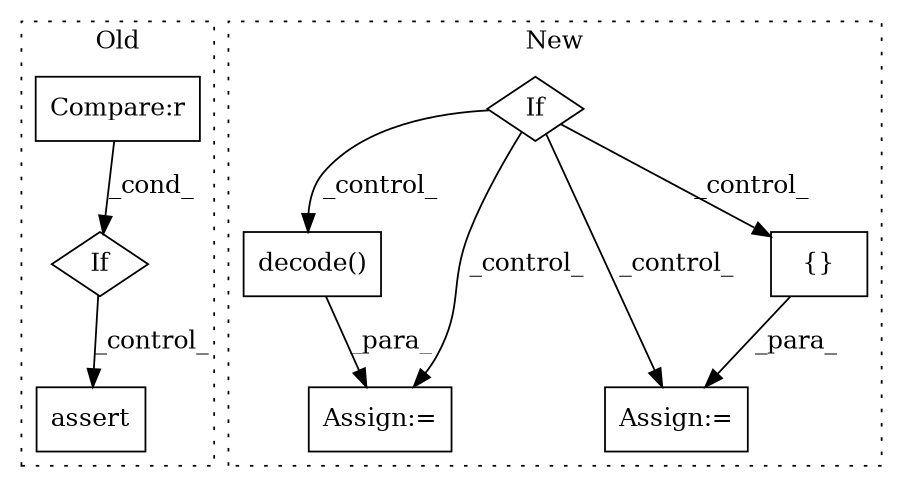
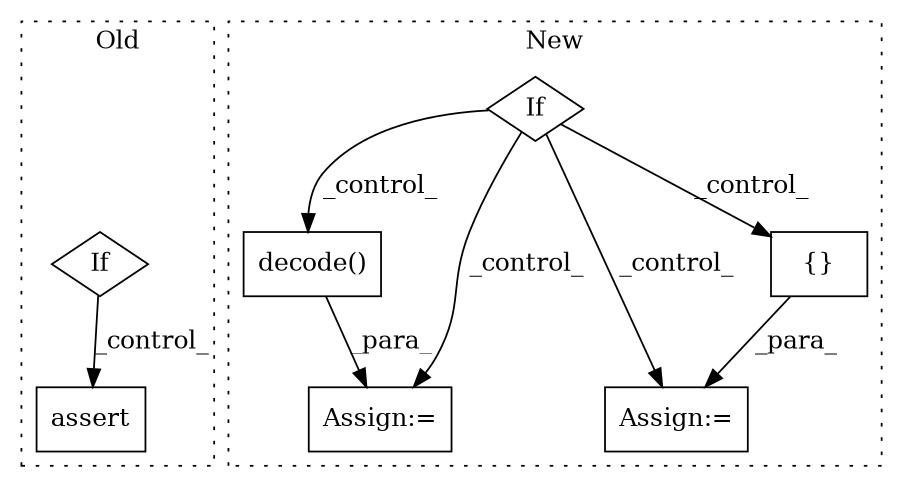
(118, 109) -> none
